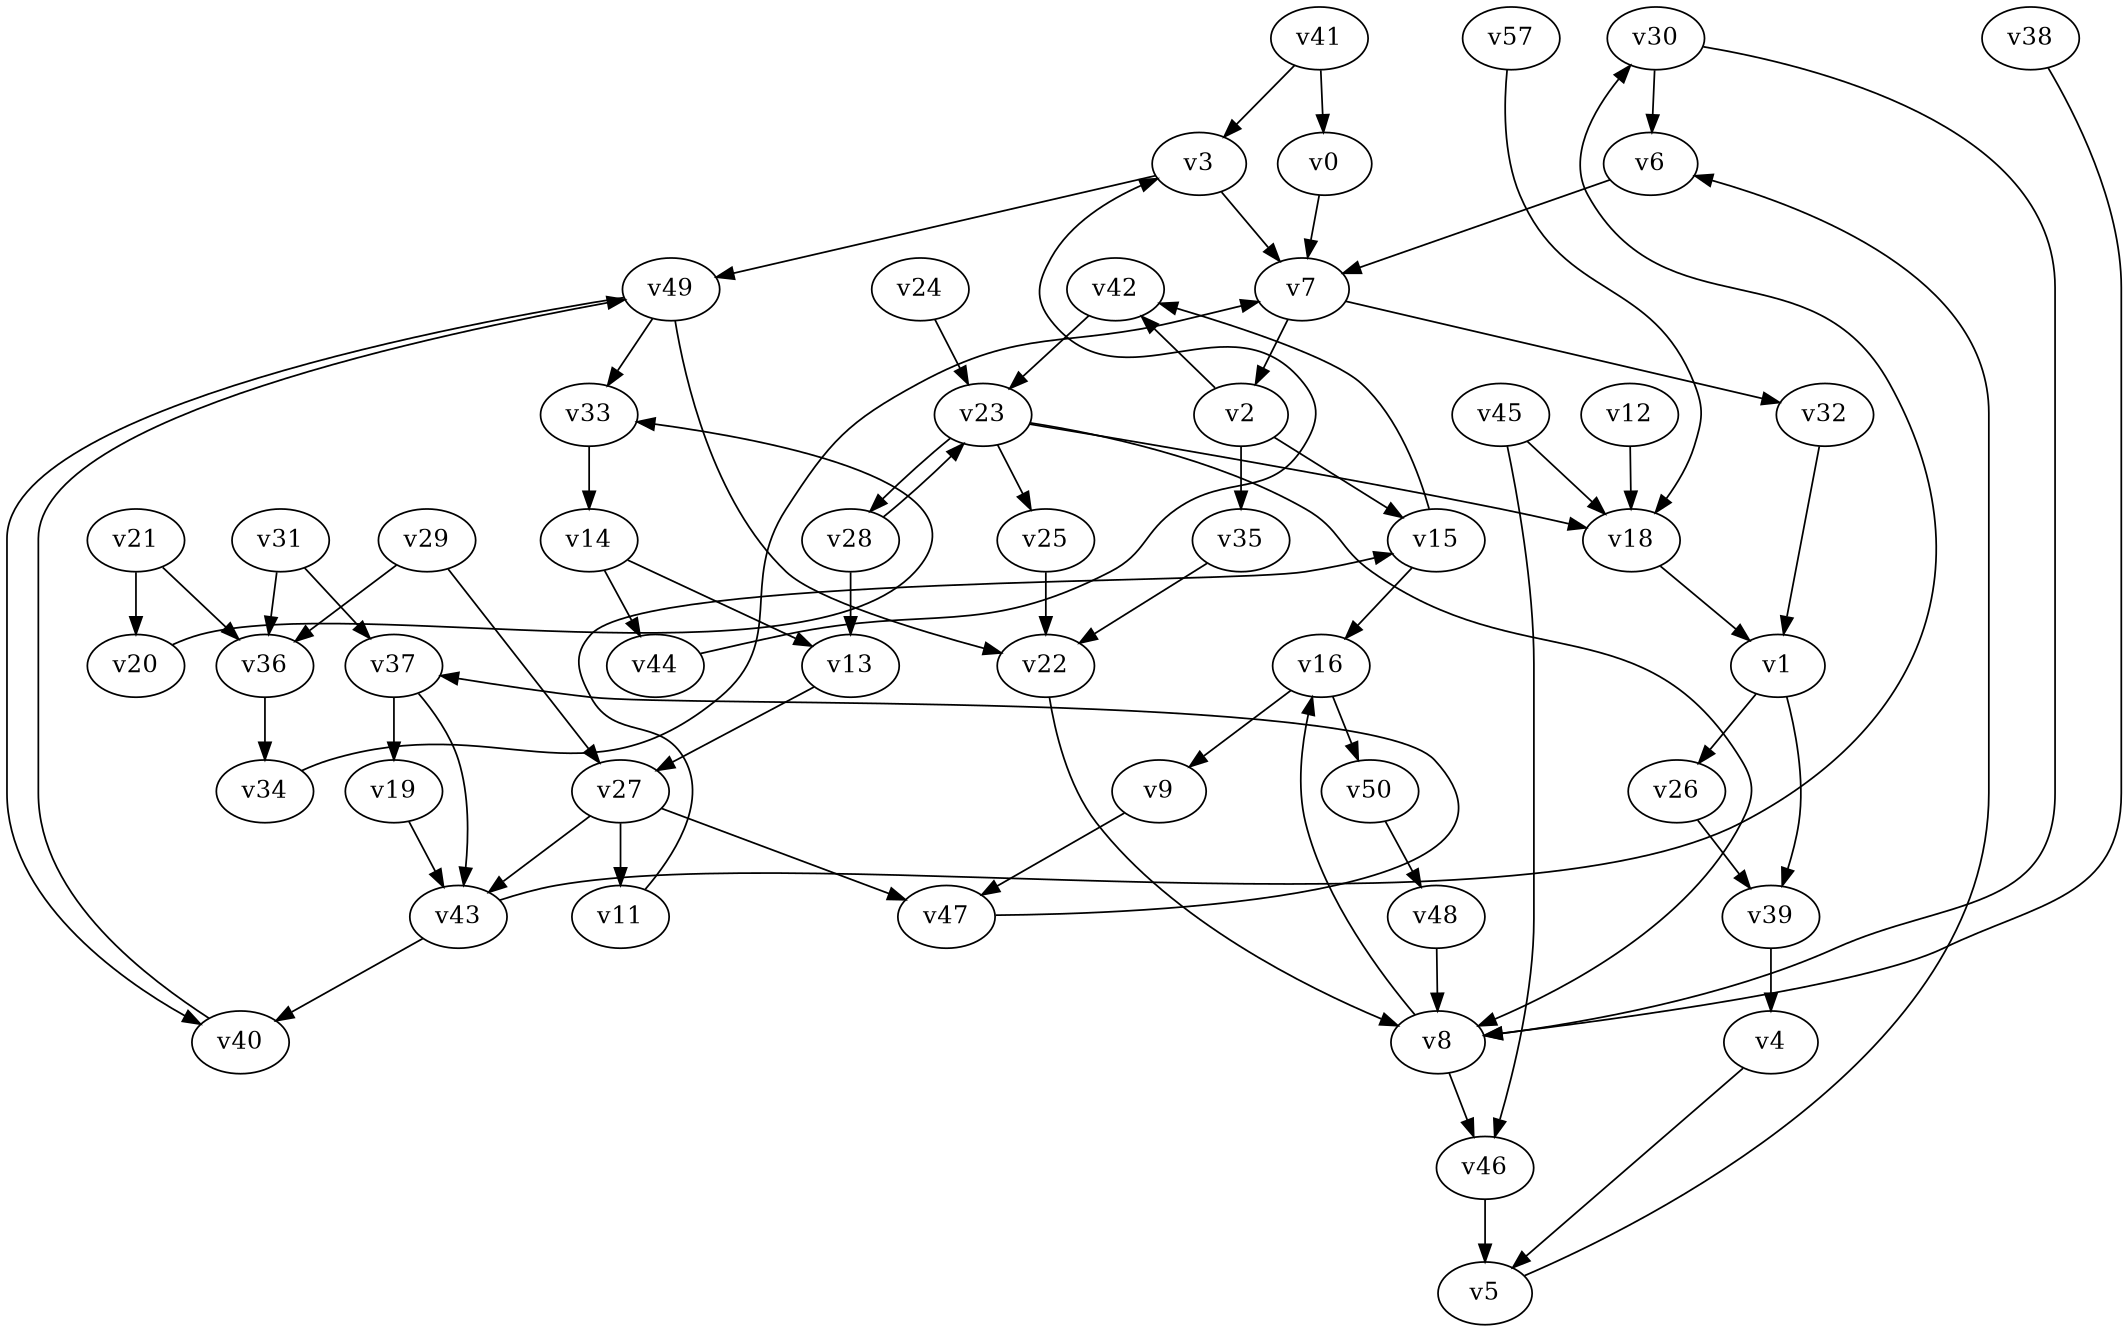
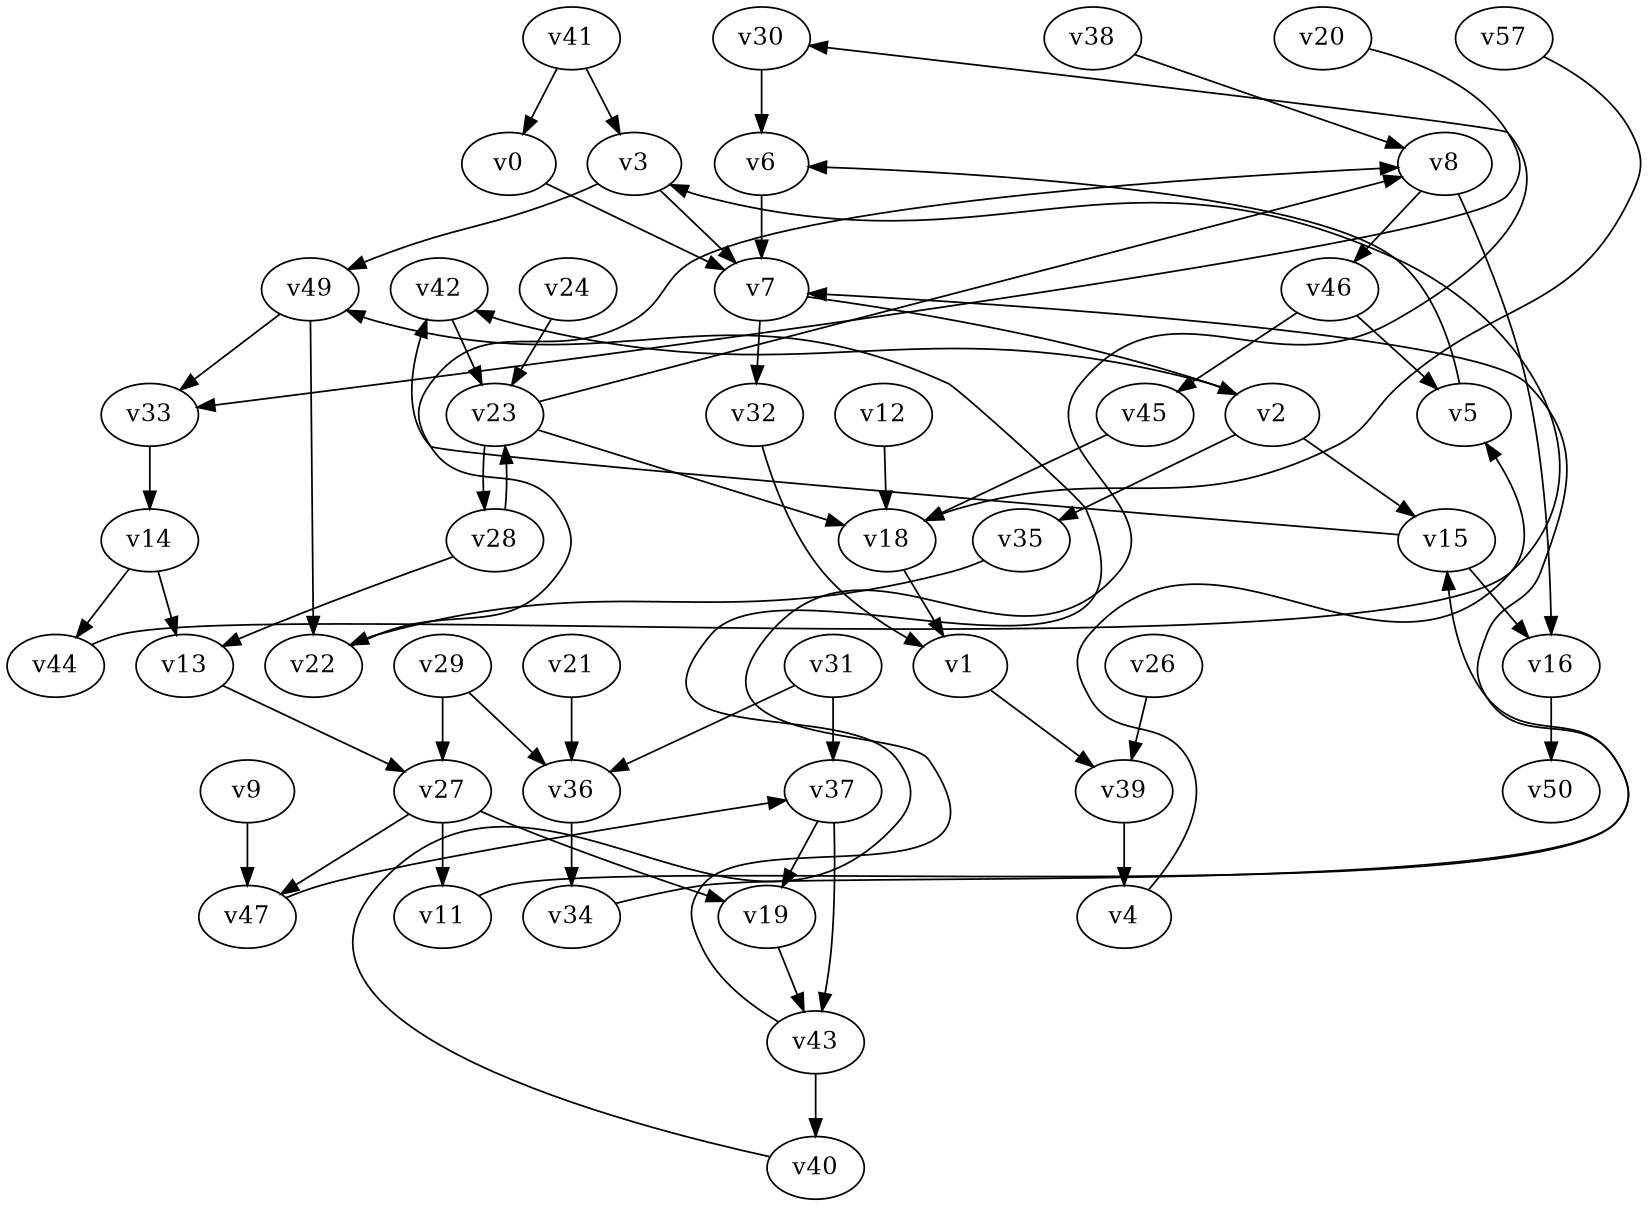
(39, 482) -> none
(1046, 540) -> none
(136, 595) -> none
(2055, 629) -> none
(1733, 722) -> none
(1239, 730) -> none
(1534, 784) -> (1239, 351)
(547, 849) -> (593, 856)
(1436, 917) -> none
